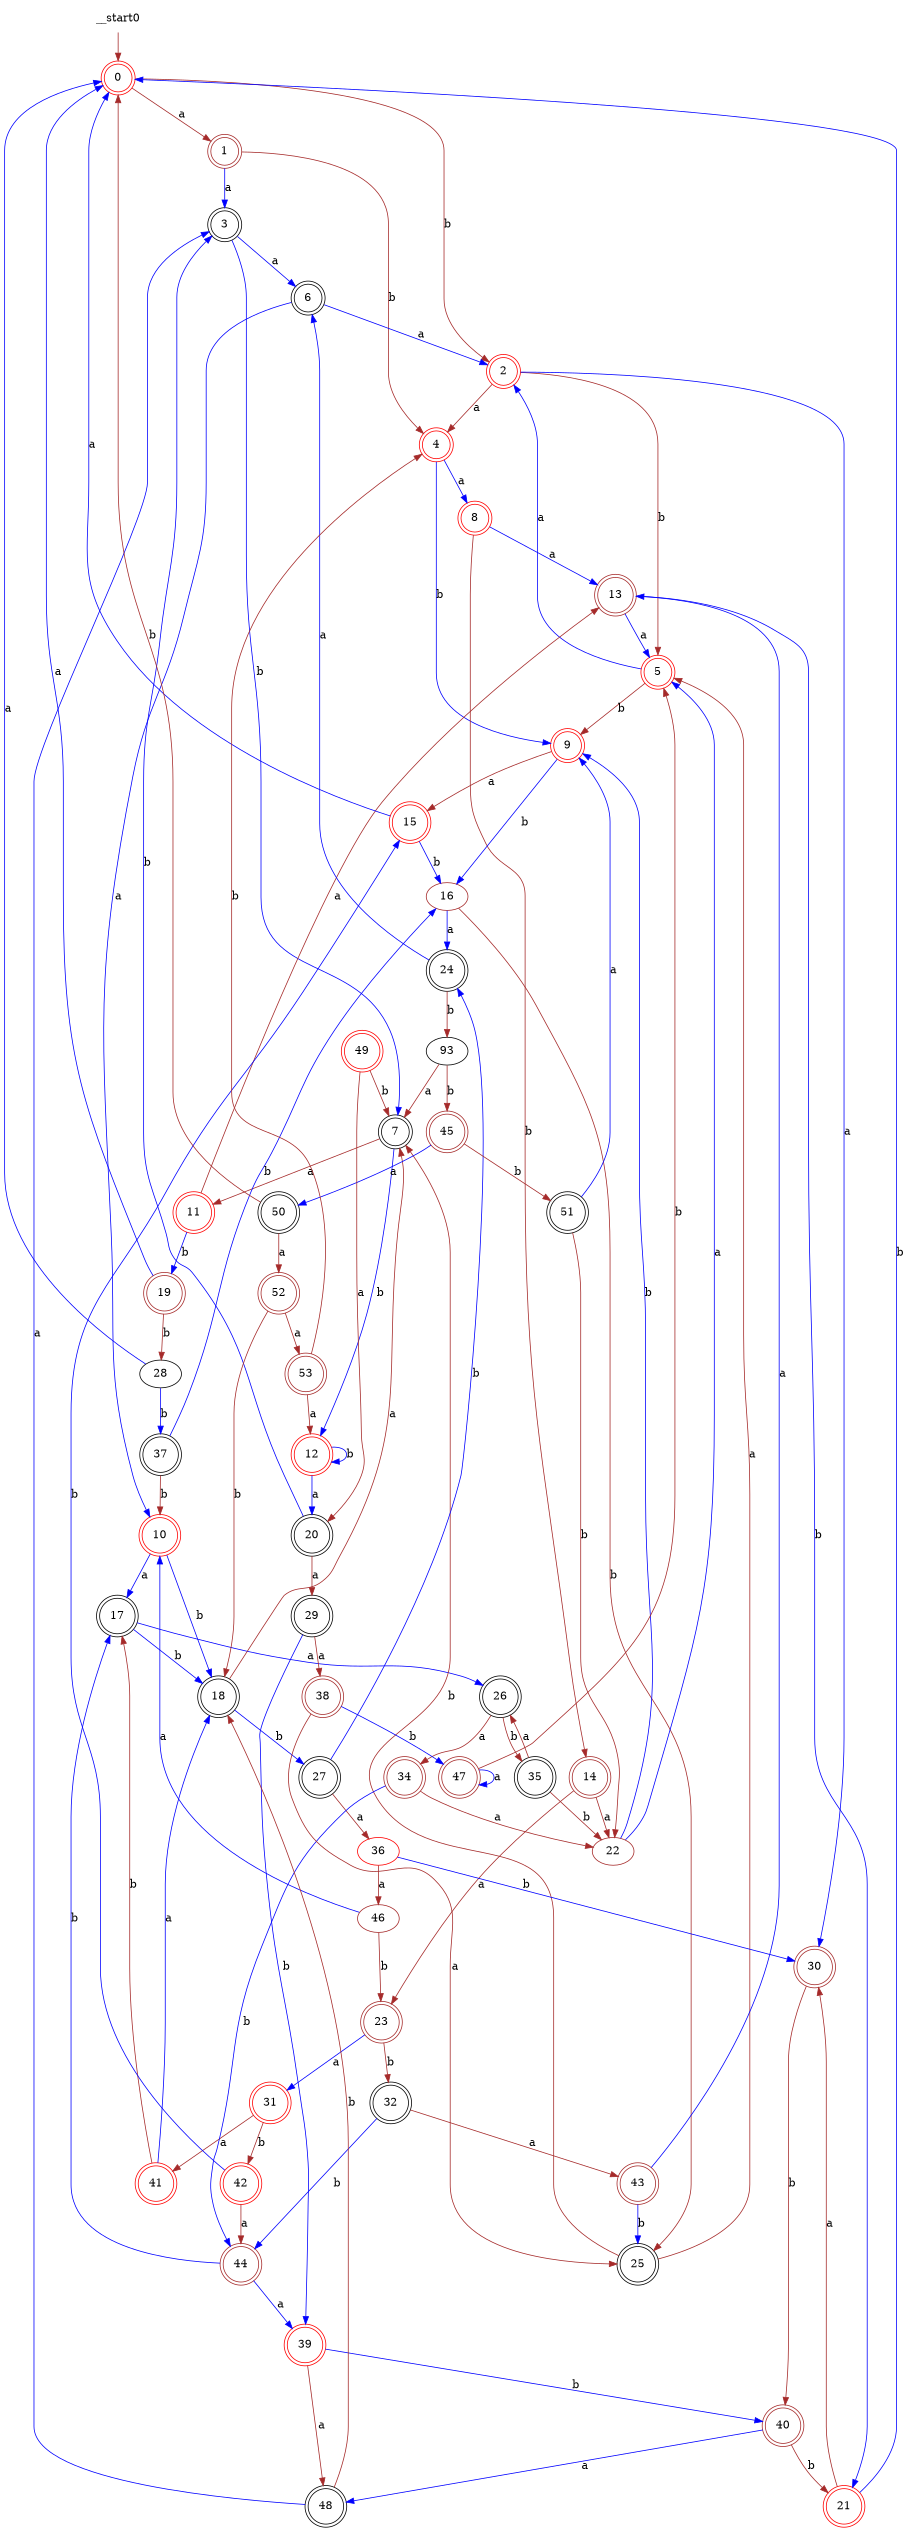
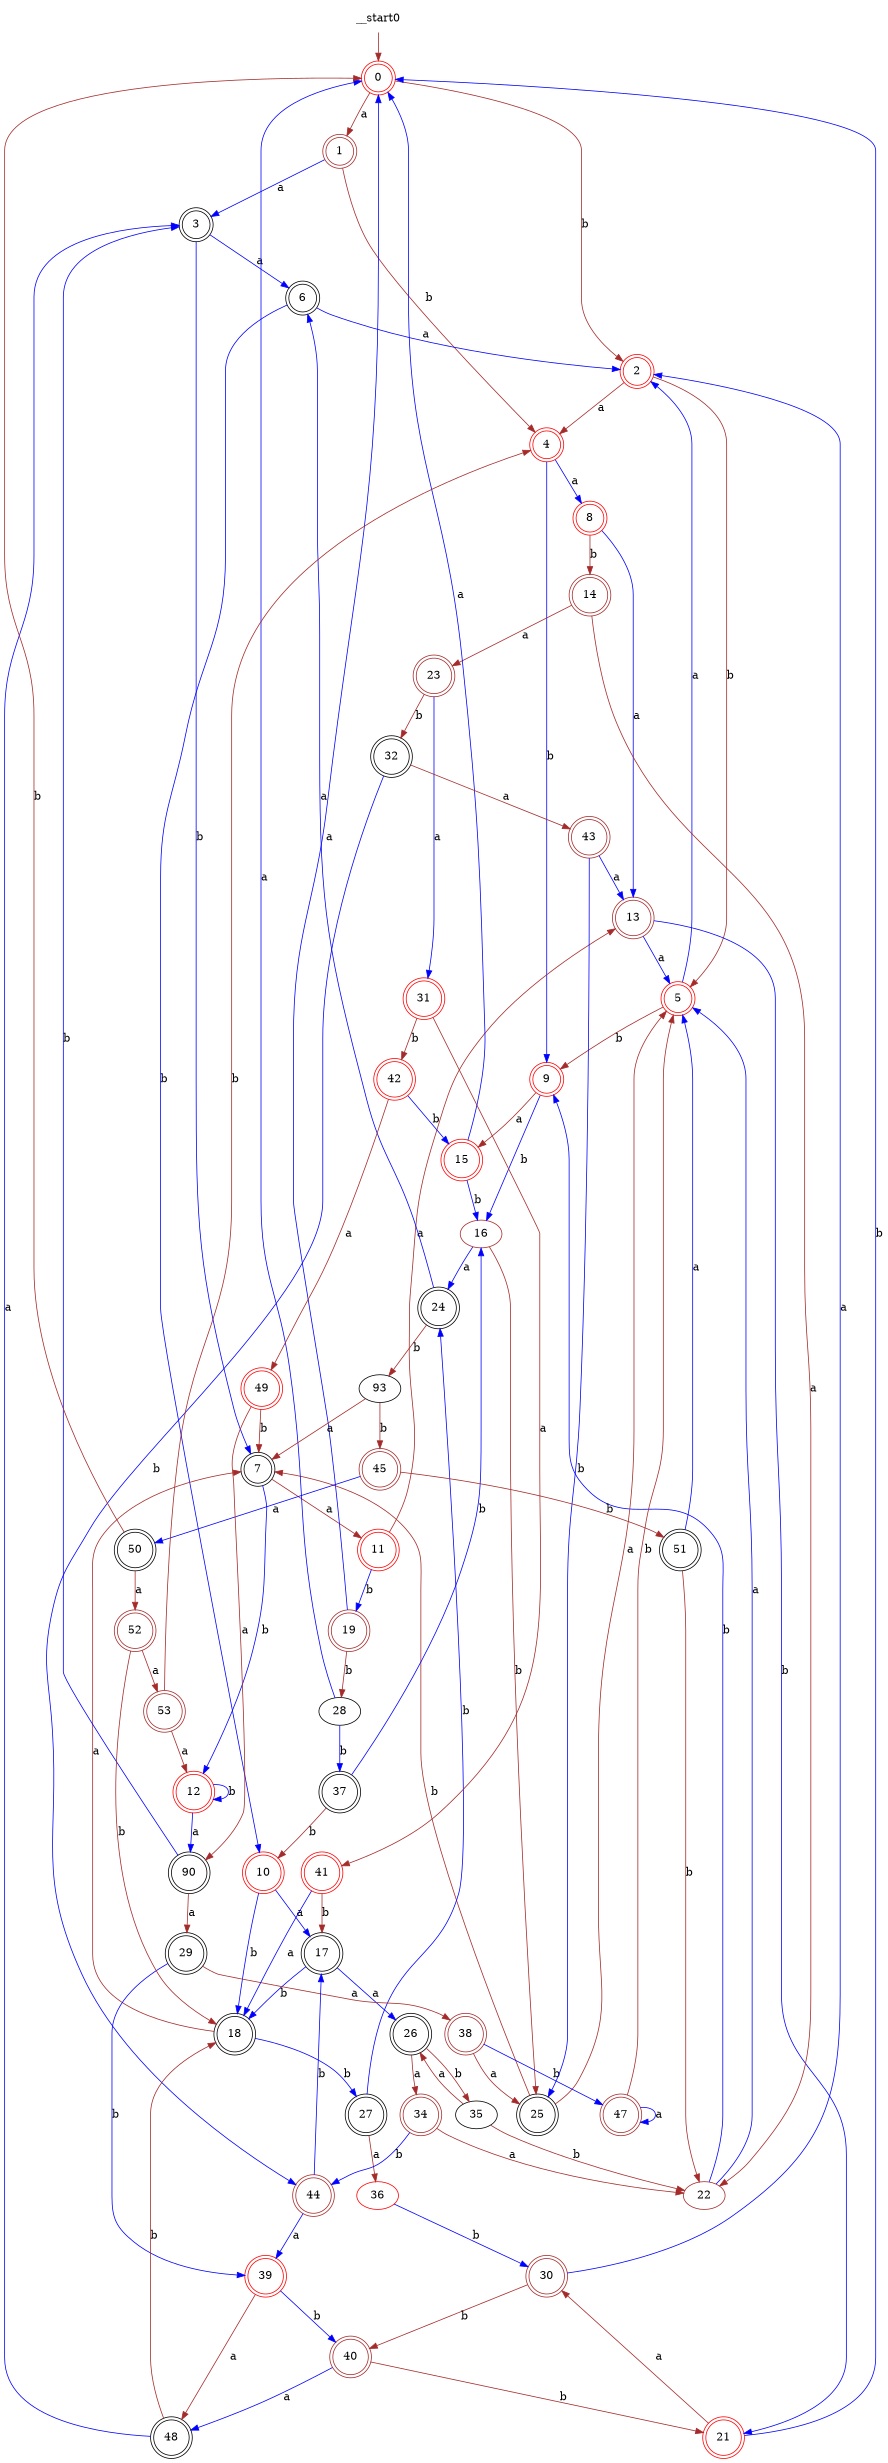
(119, 897) -> (164, 1079)
(610, 981) -> (693, 1276)
(844, 1020) -> (840, 1338)
(312, 1535) -> (189, 1873)
(535, 1777) -> (476, 2115)
(378, 1919) -> none
(241, 2220) -> (339, 1234)
